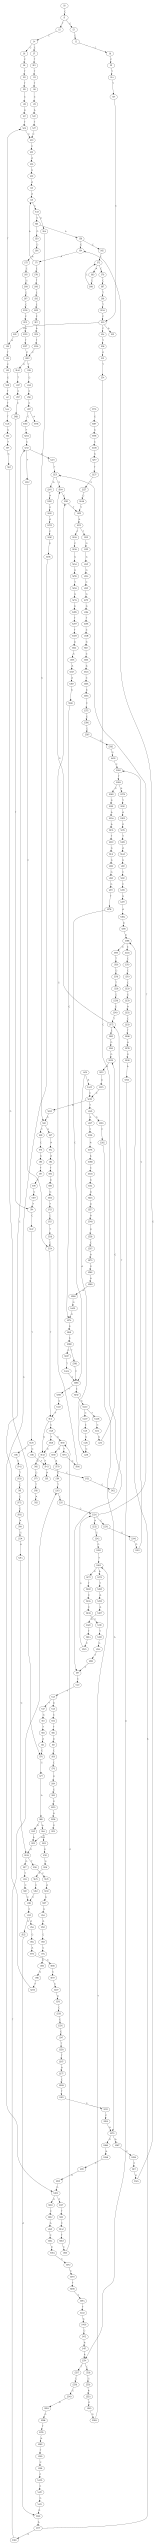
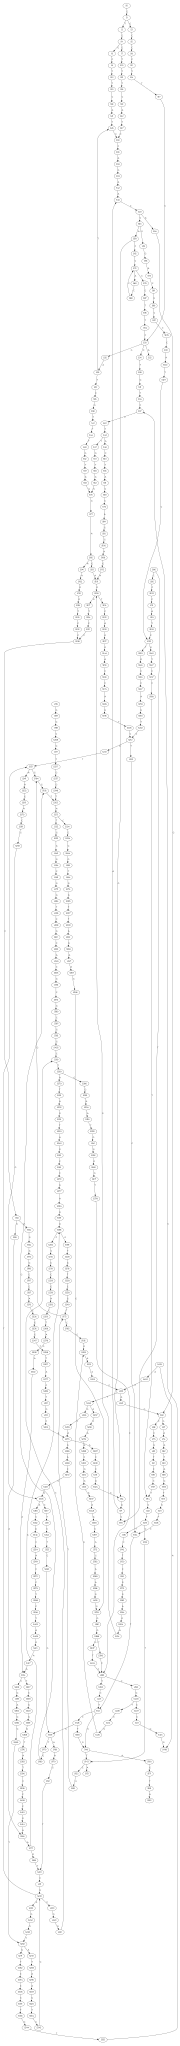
(36, 280) -> (157, 1051)
(27, 416) -> (140, 709)
